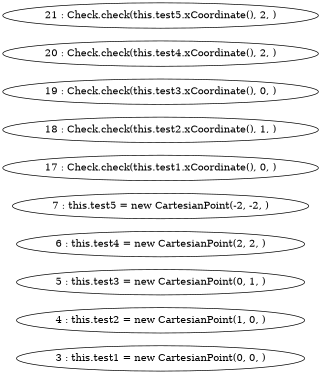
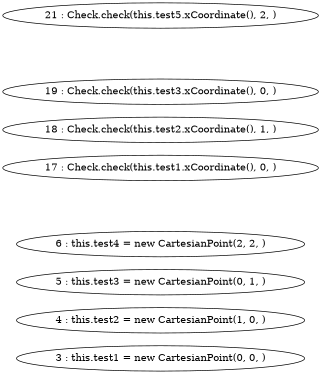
(161, 54) -> none
(161, 206) -> none
